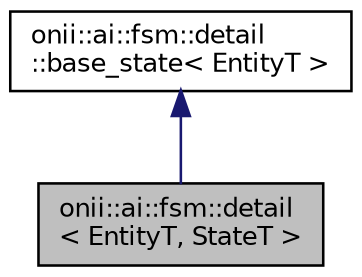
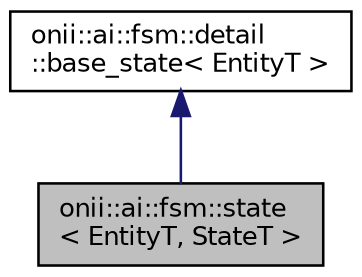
(181, 224) -> (181, 224)
